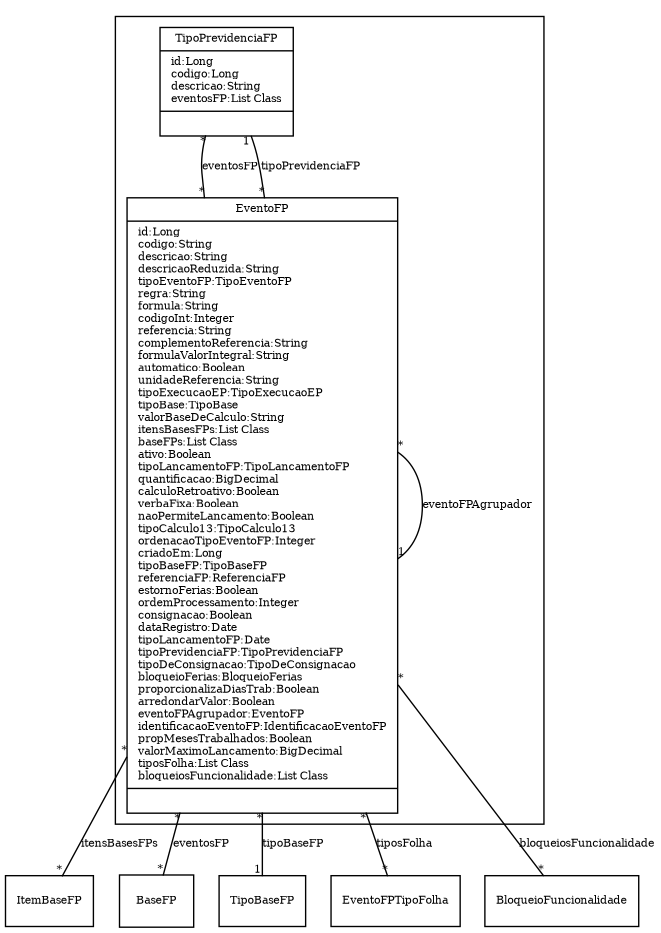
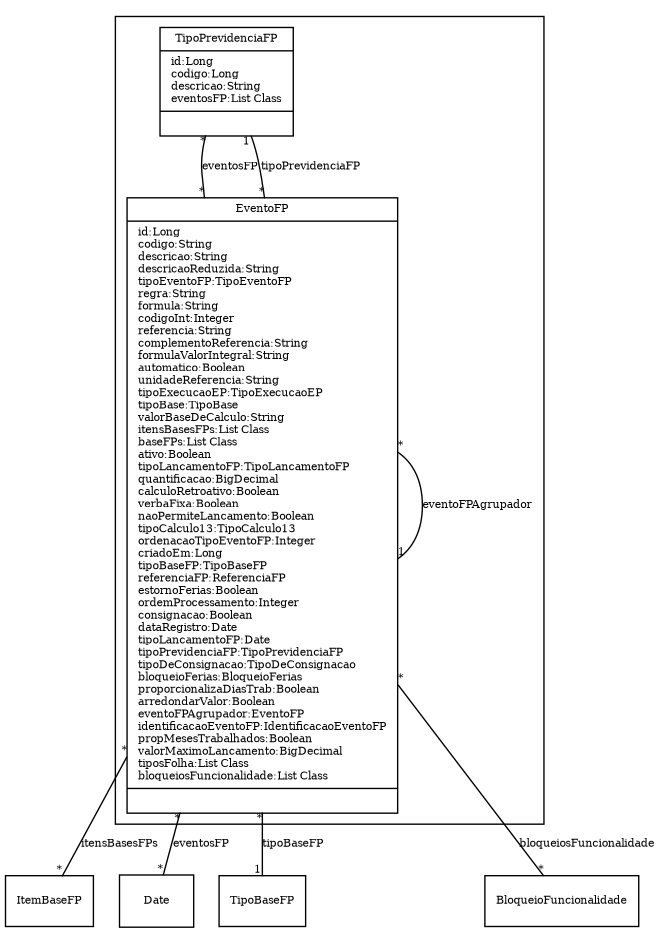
(157, 901) -> (157, 901)
(396, 901) -> none
